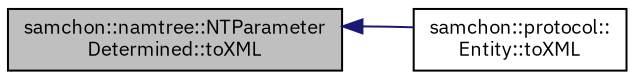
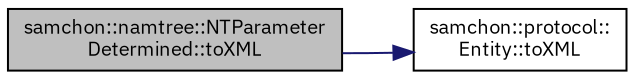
(388, 27) -> (368, 53)
